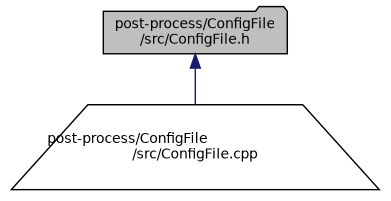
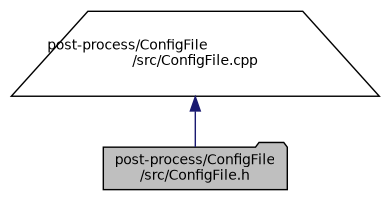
(195, 87) -> (195, 129)
